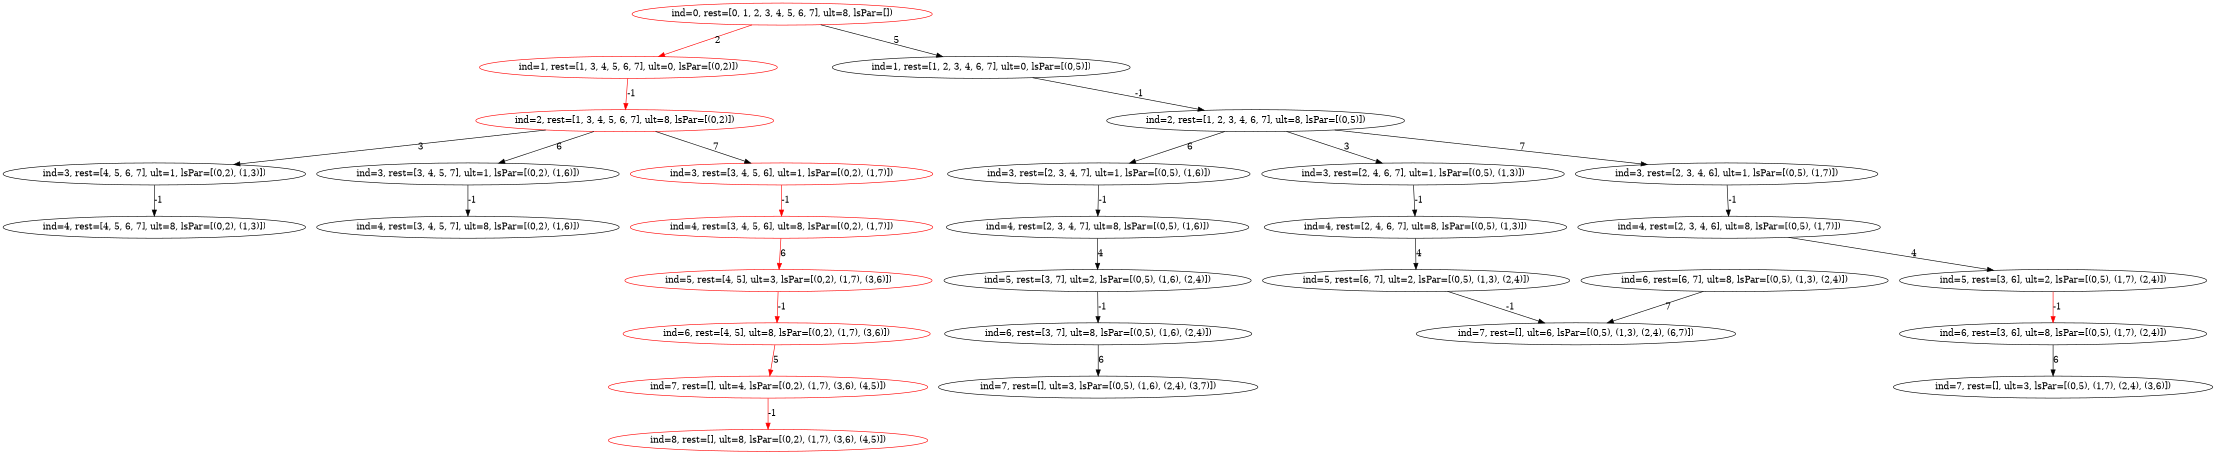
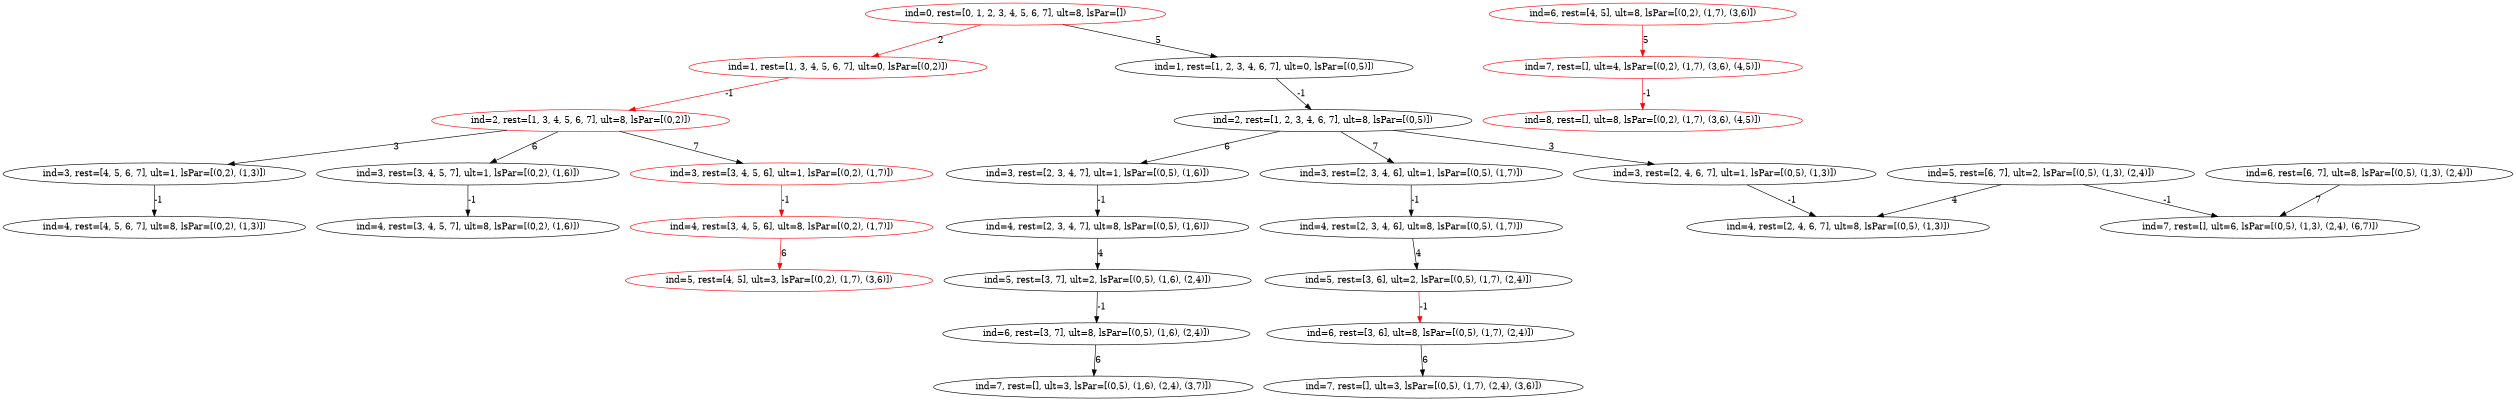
(1416, 251) -> (1942, 200)
(778, 304) -> none
